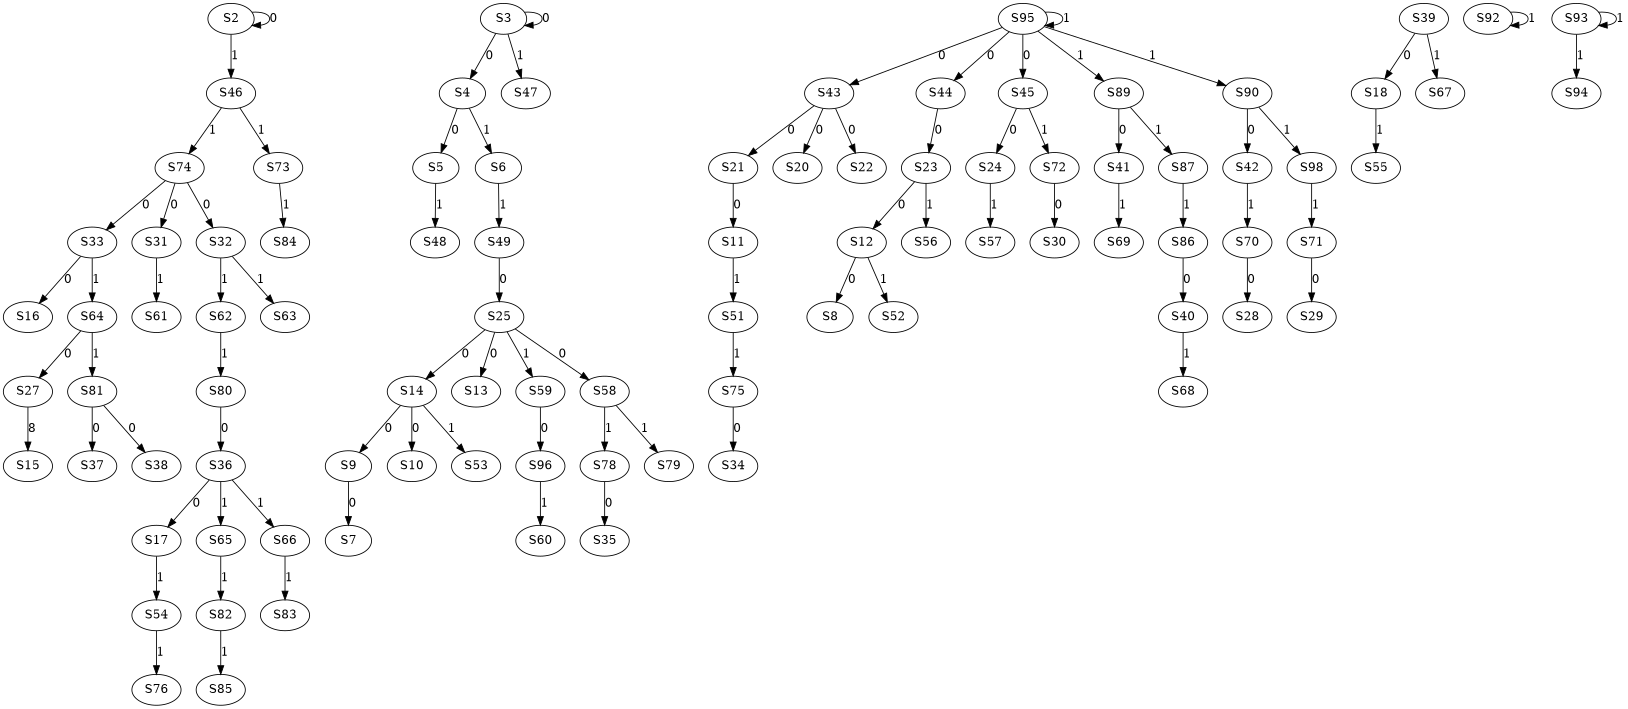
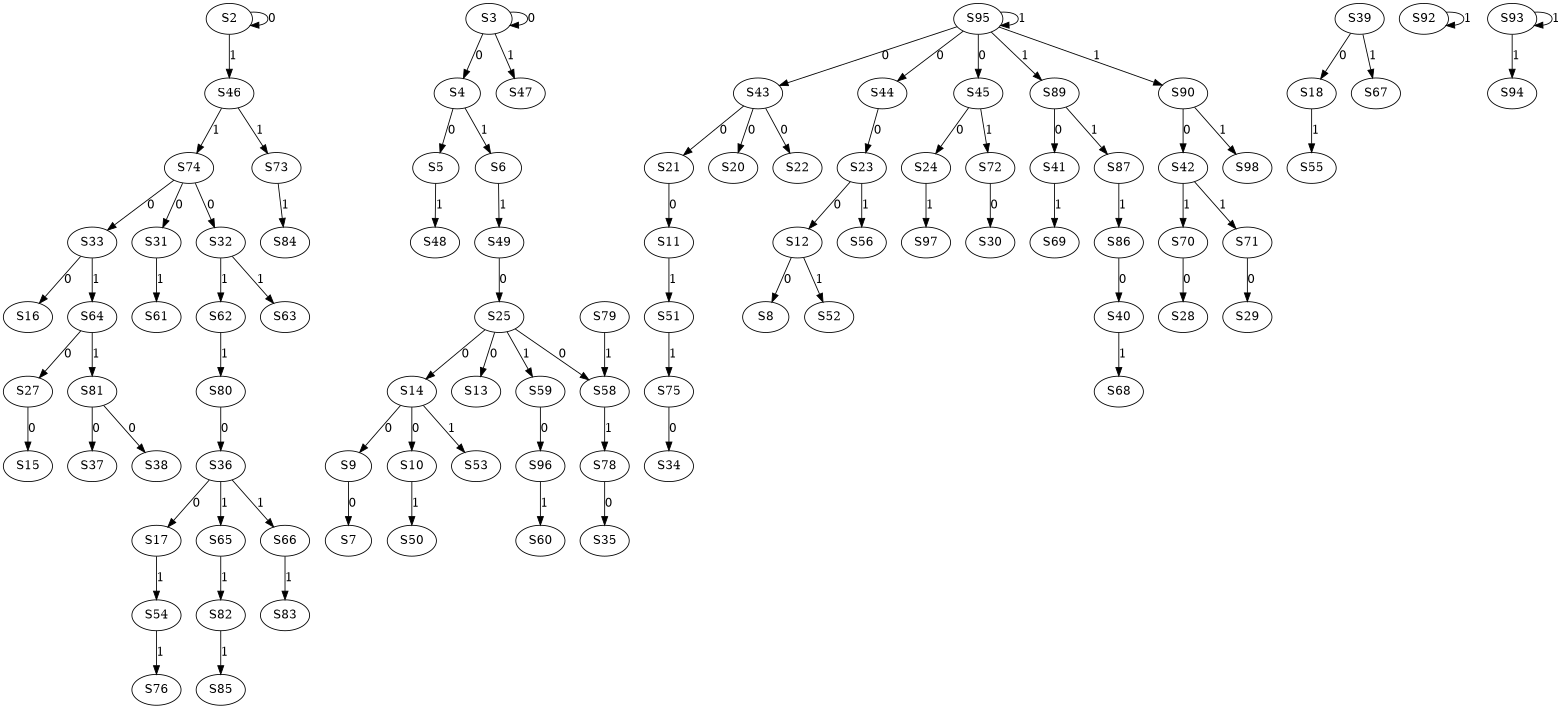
(1312, 201) -> (1212, 202)
(990, 243) -> (926, 243)
(634, 426) -> (605, 350)
(32, 429) -> (32, 429)
none -> (412, 541)
